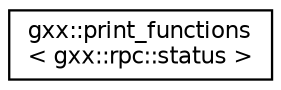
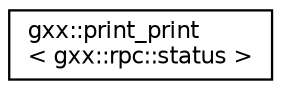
(141, 45) -> (141, 45)
